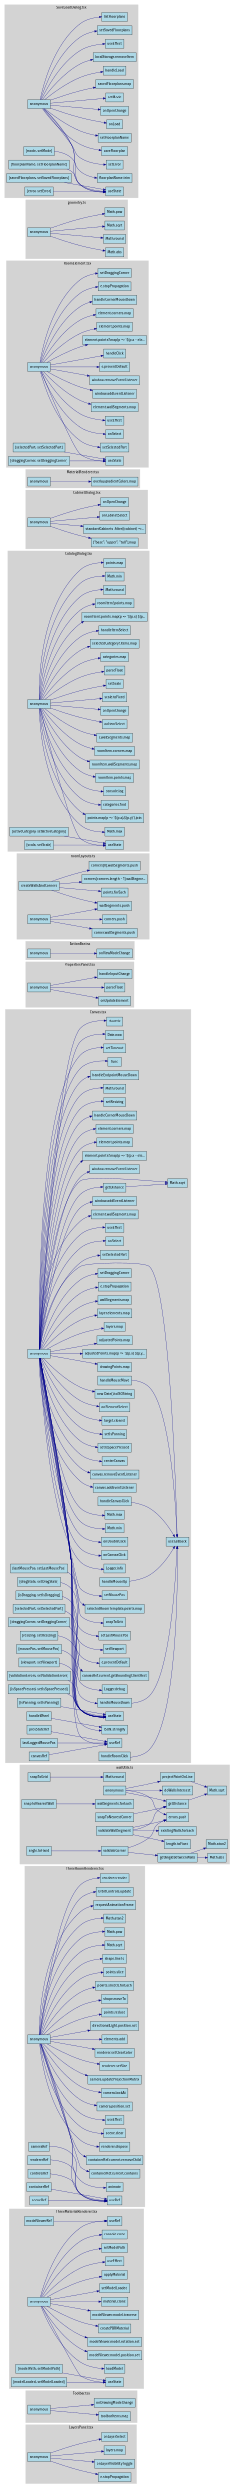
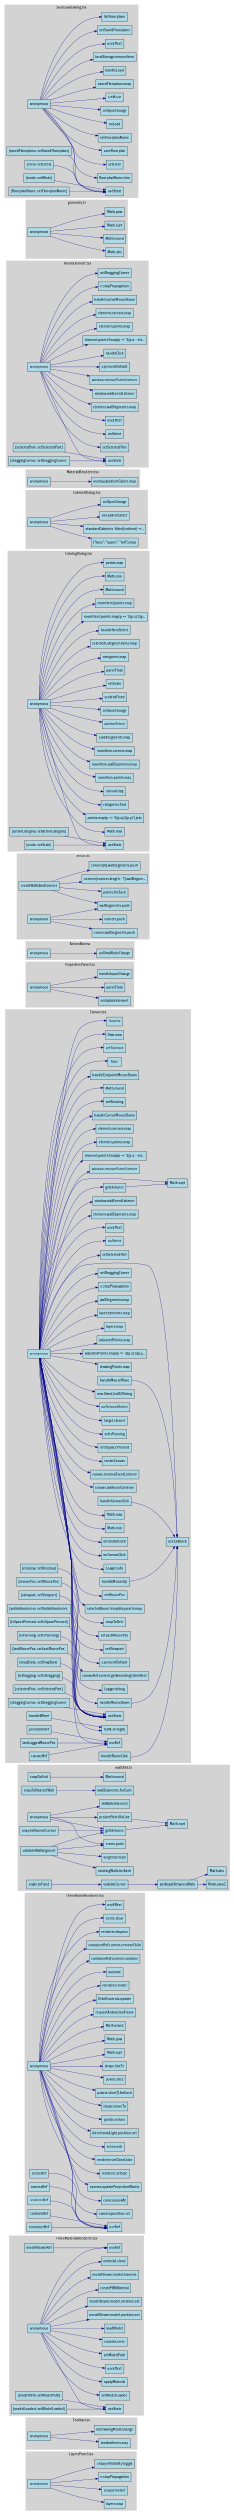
(83, 856) -> (83, 856)
(151, 1836) -> none
(115, 2039) -> (115, 2147)
